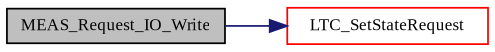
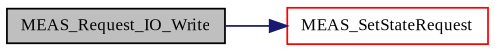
(388, 26) -> (388, 26)
